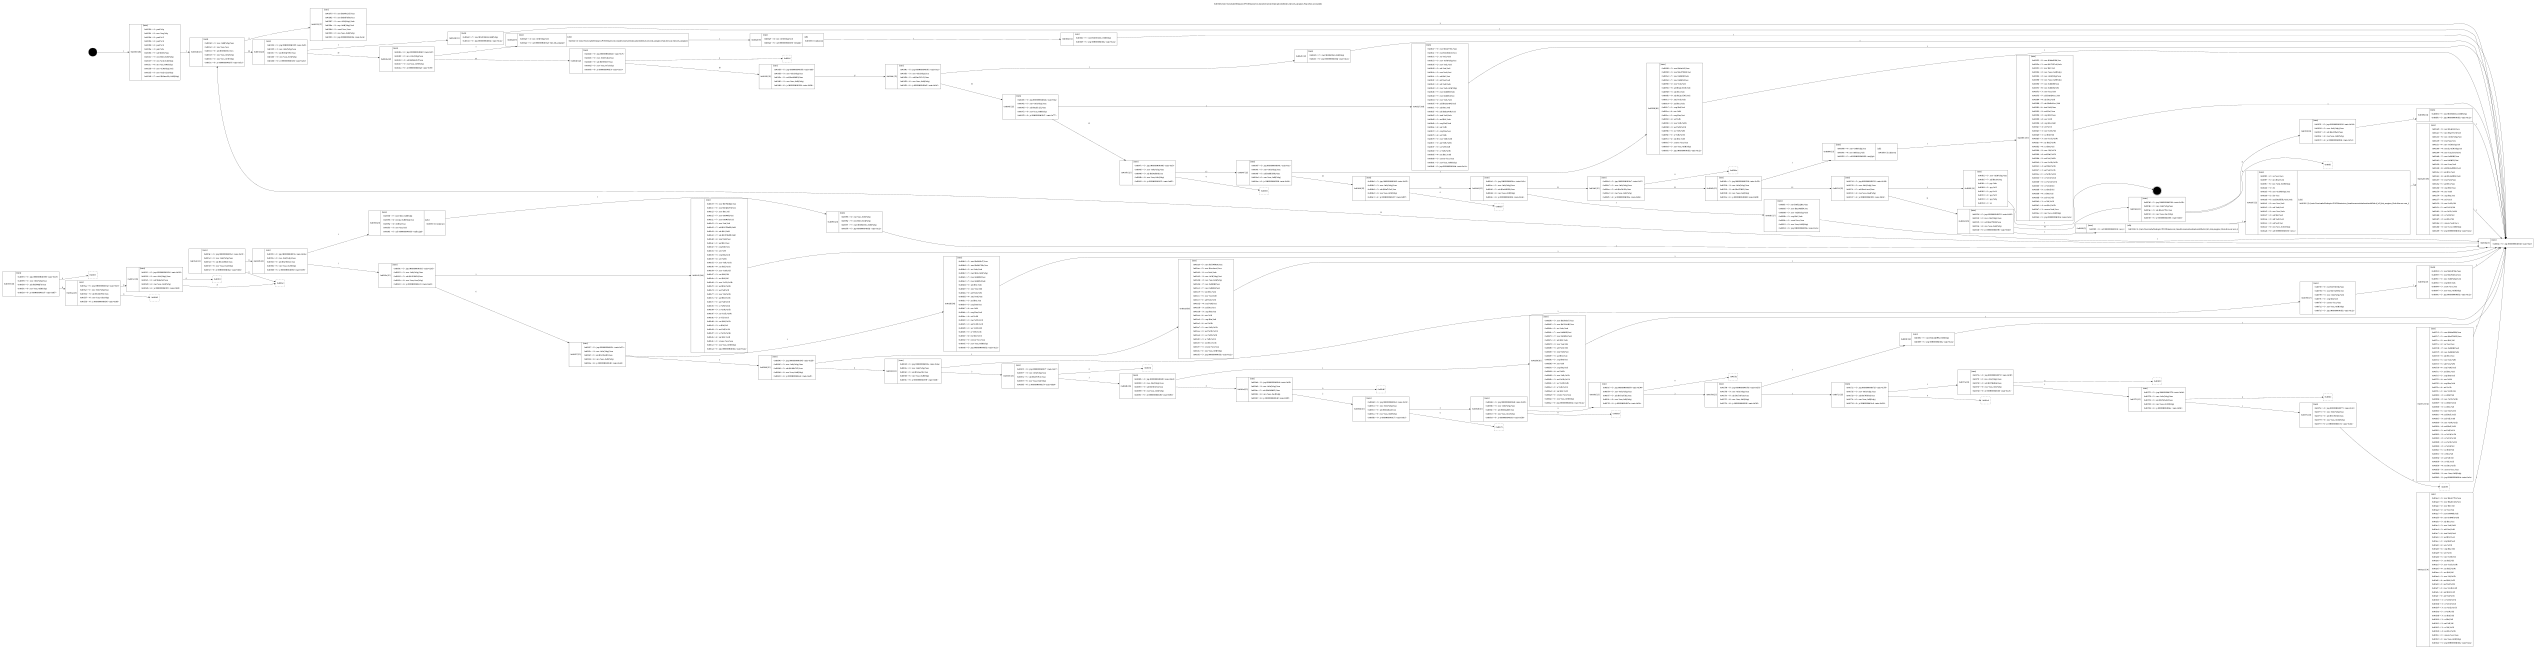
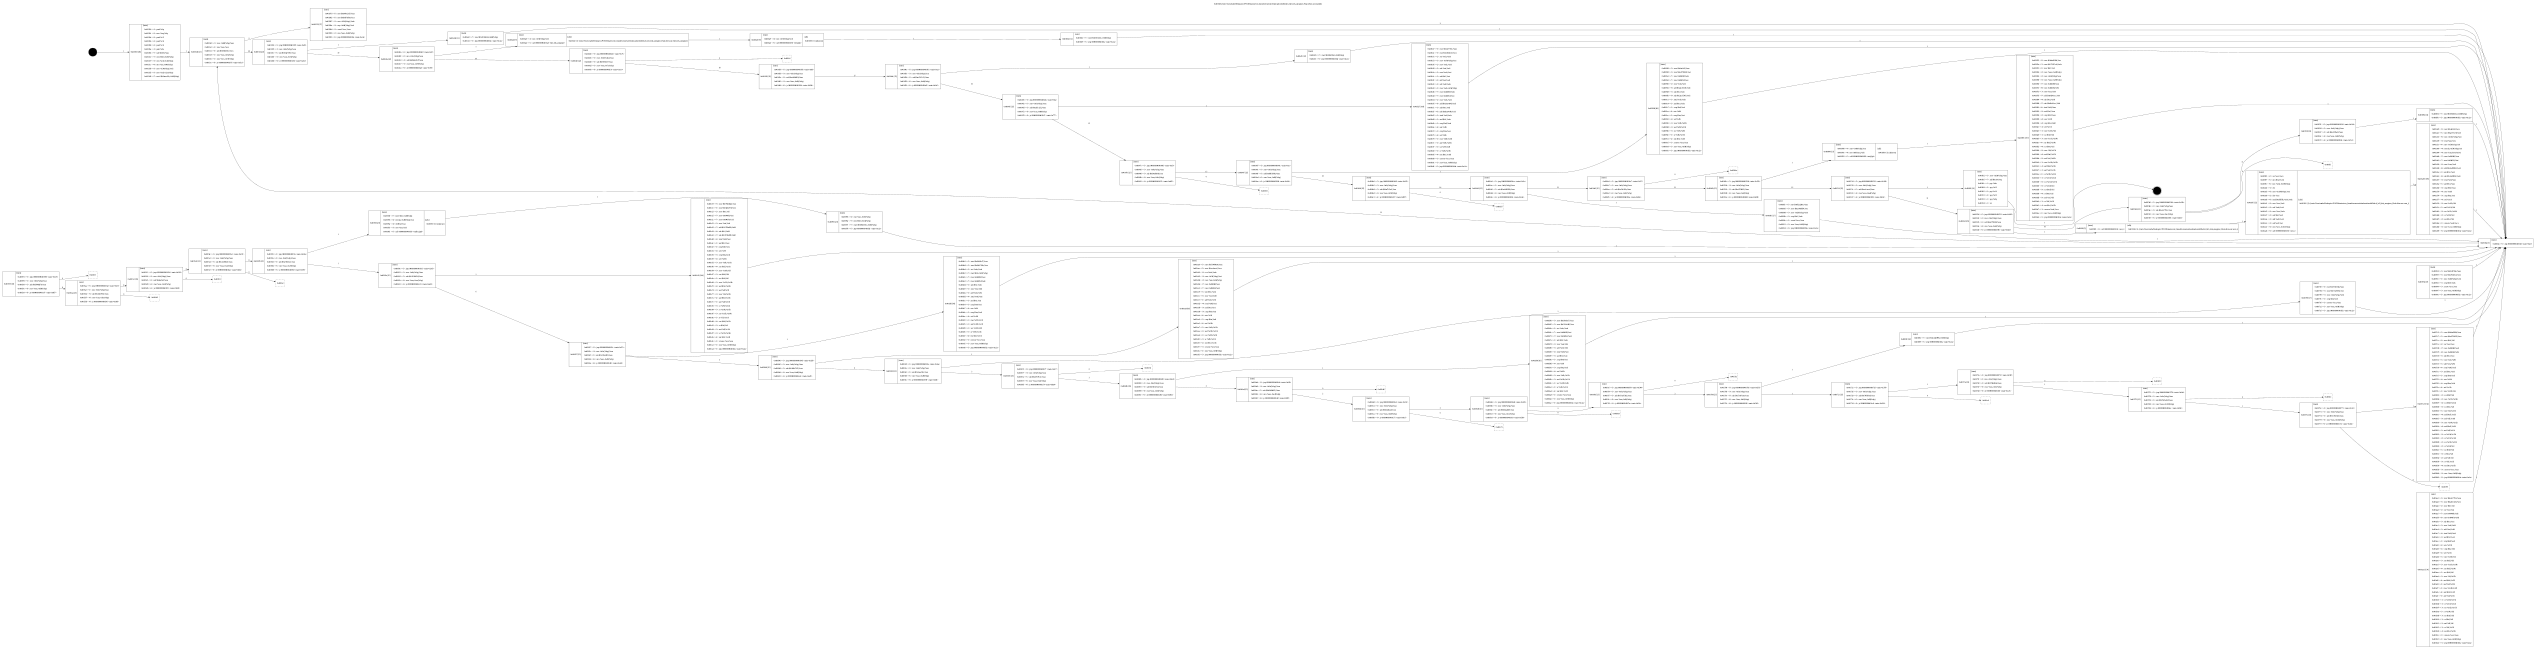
(229, 287) -> (185, 270)
(2385, 290) -> (2446, 311)
none -> (2385, 410)
